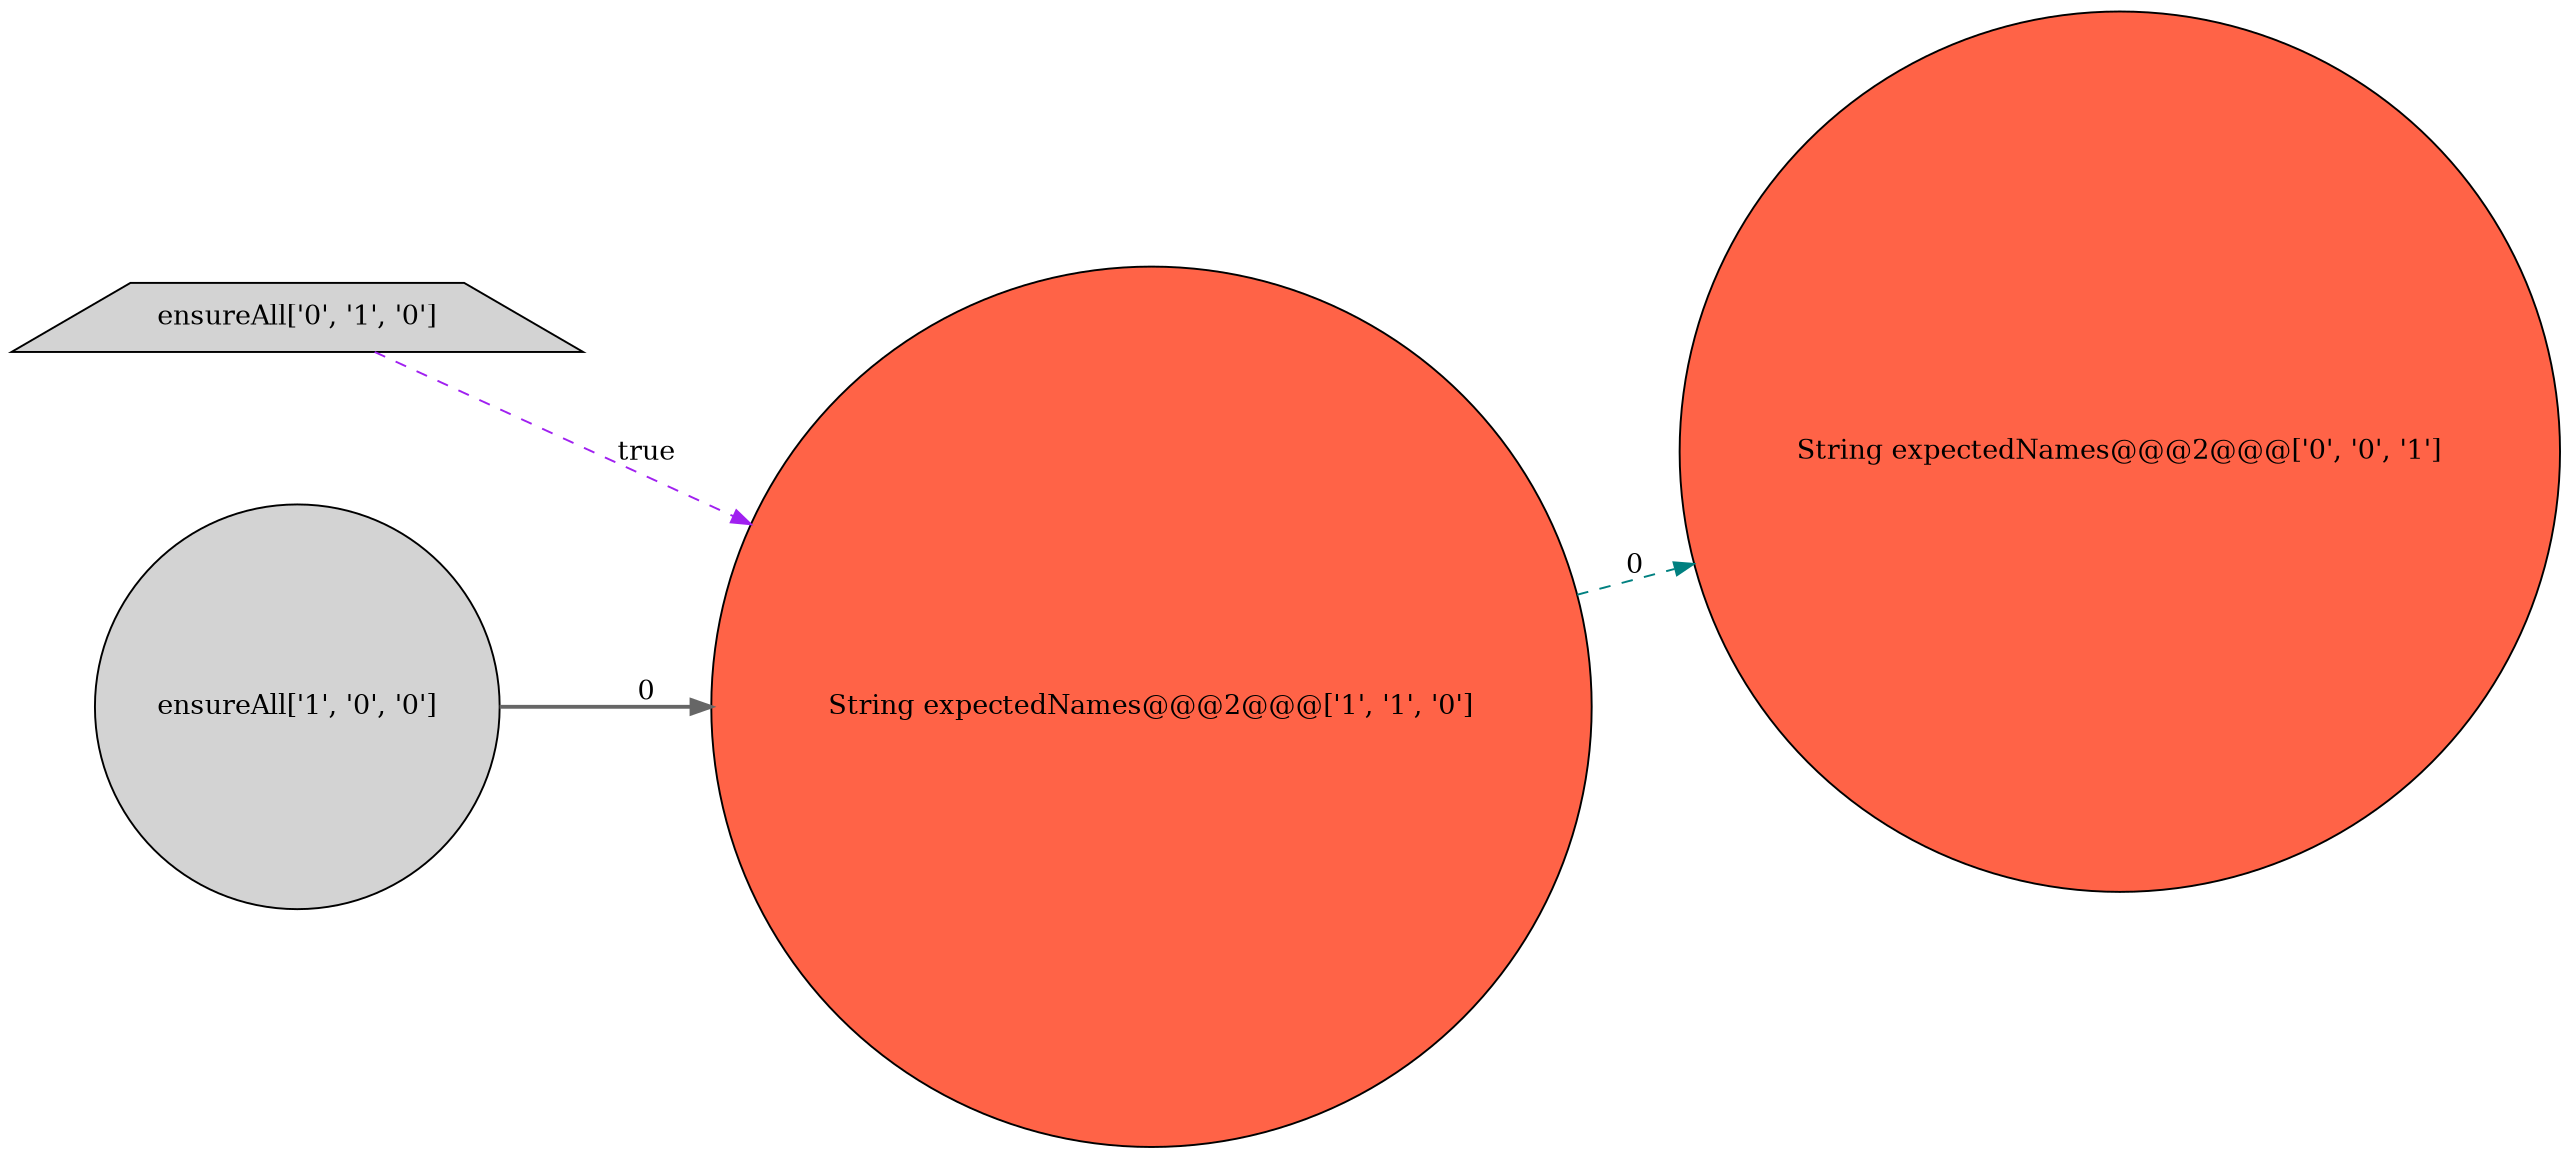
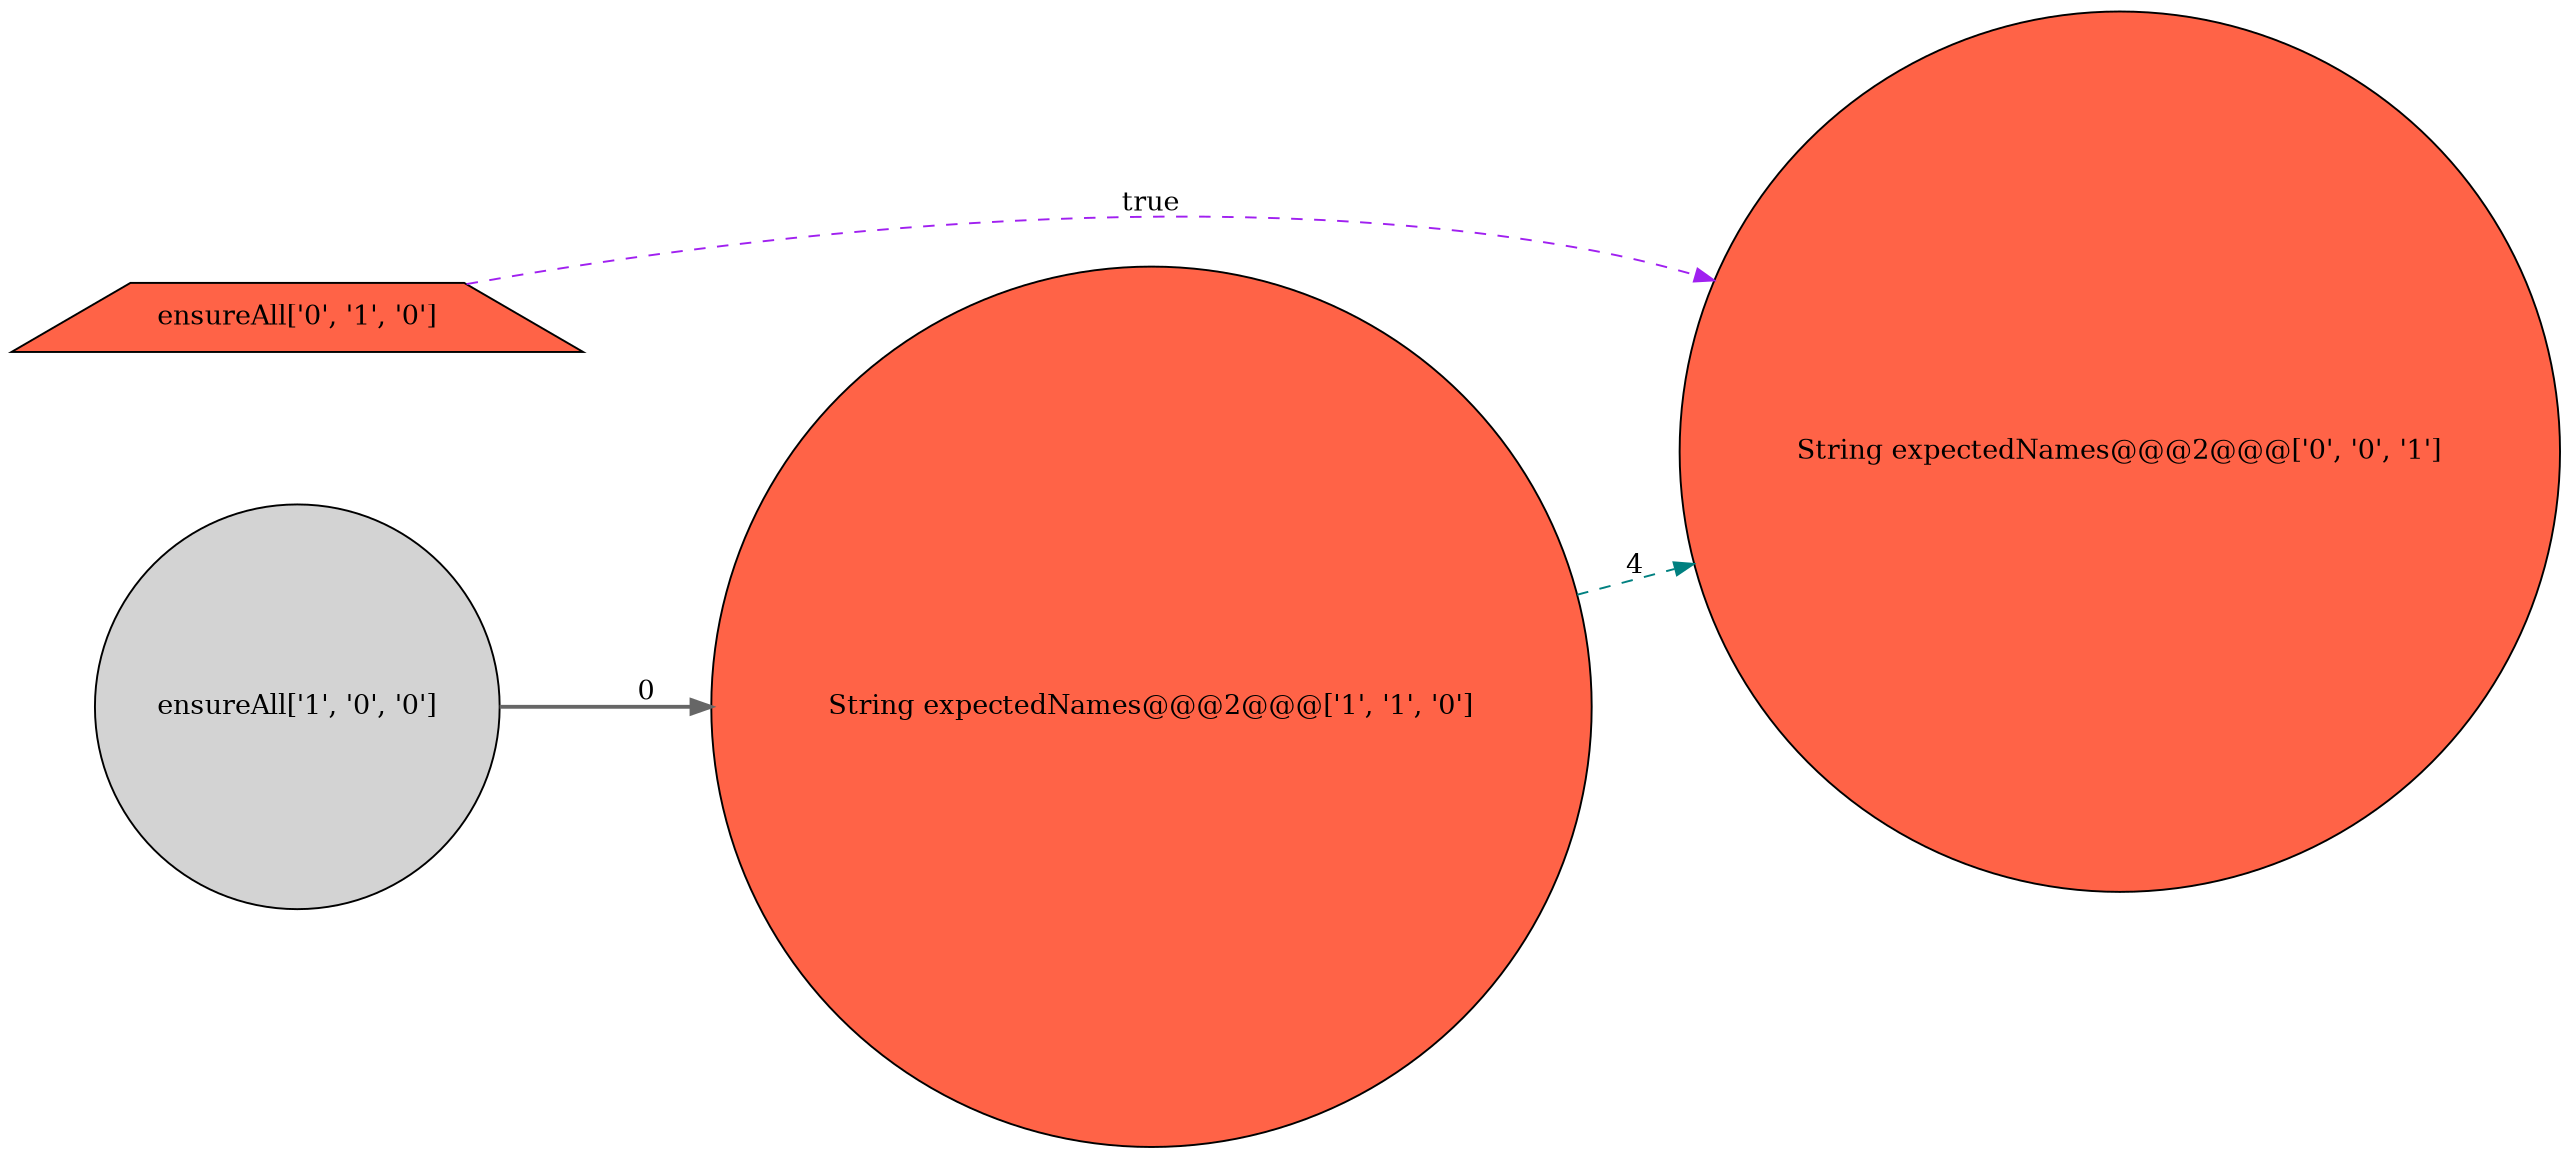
(297, 317) -> (297, 317)
(554, 434) -> (1081, 219)
(1636, 566) -> (1636, 566)
